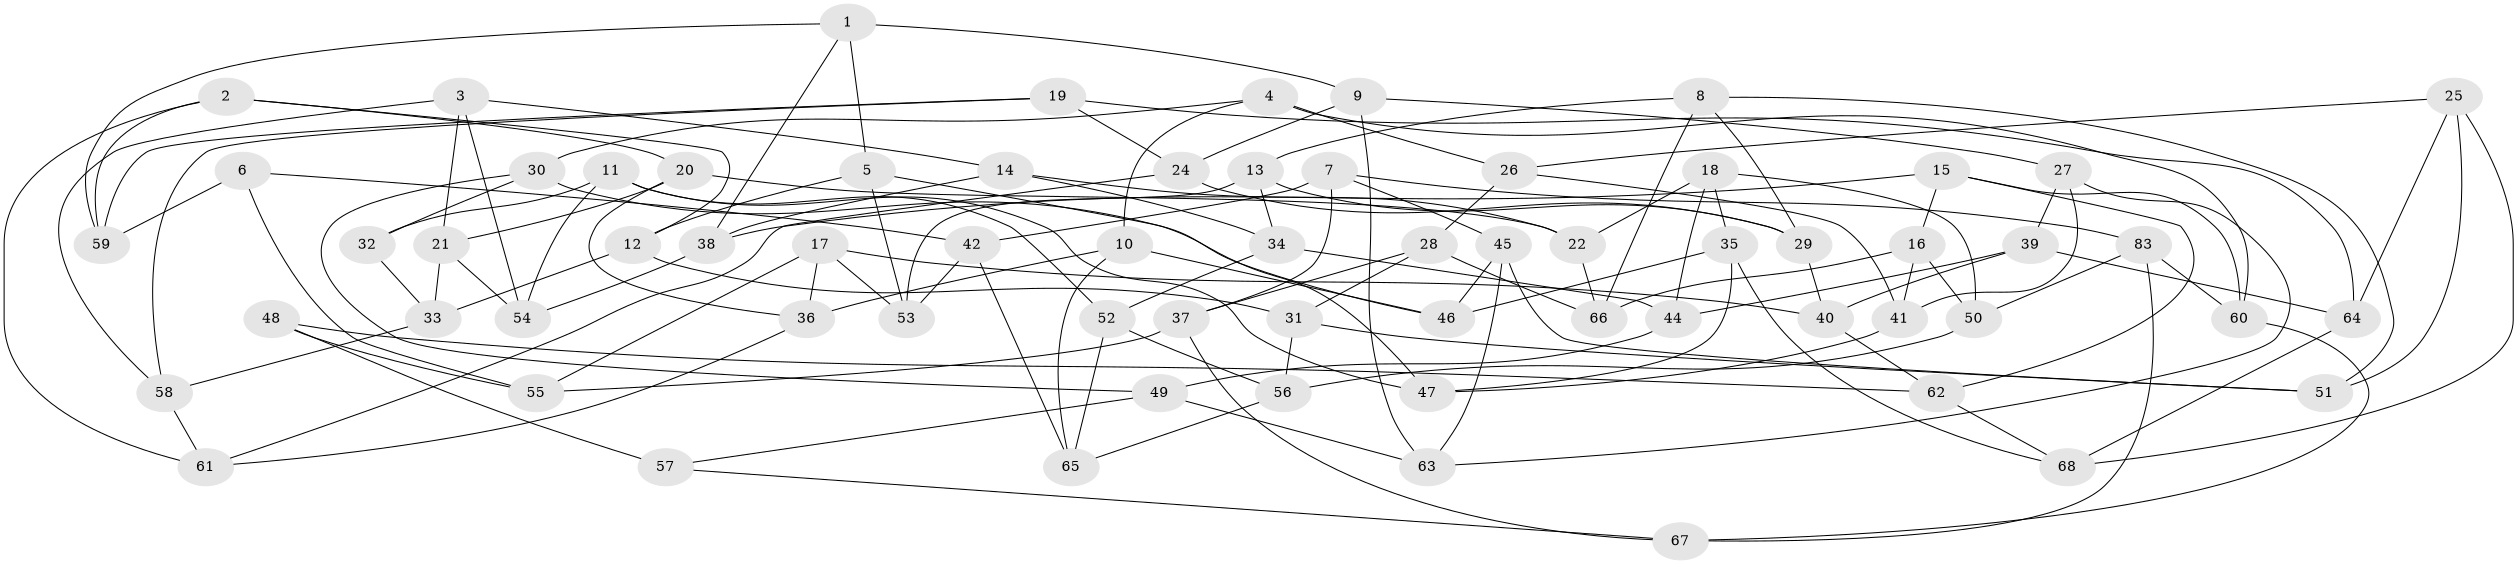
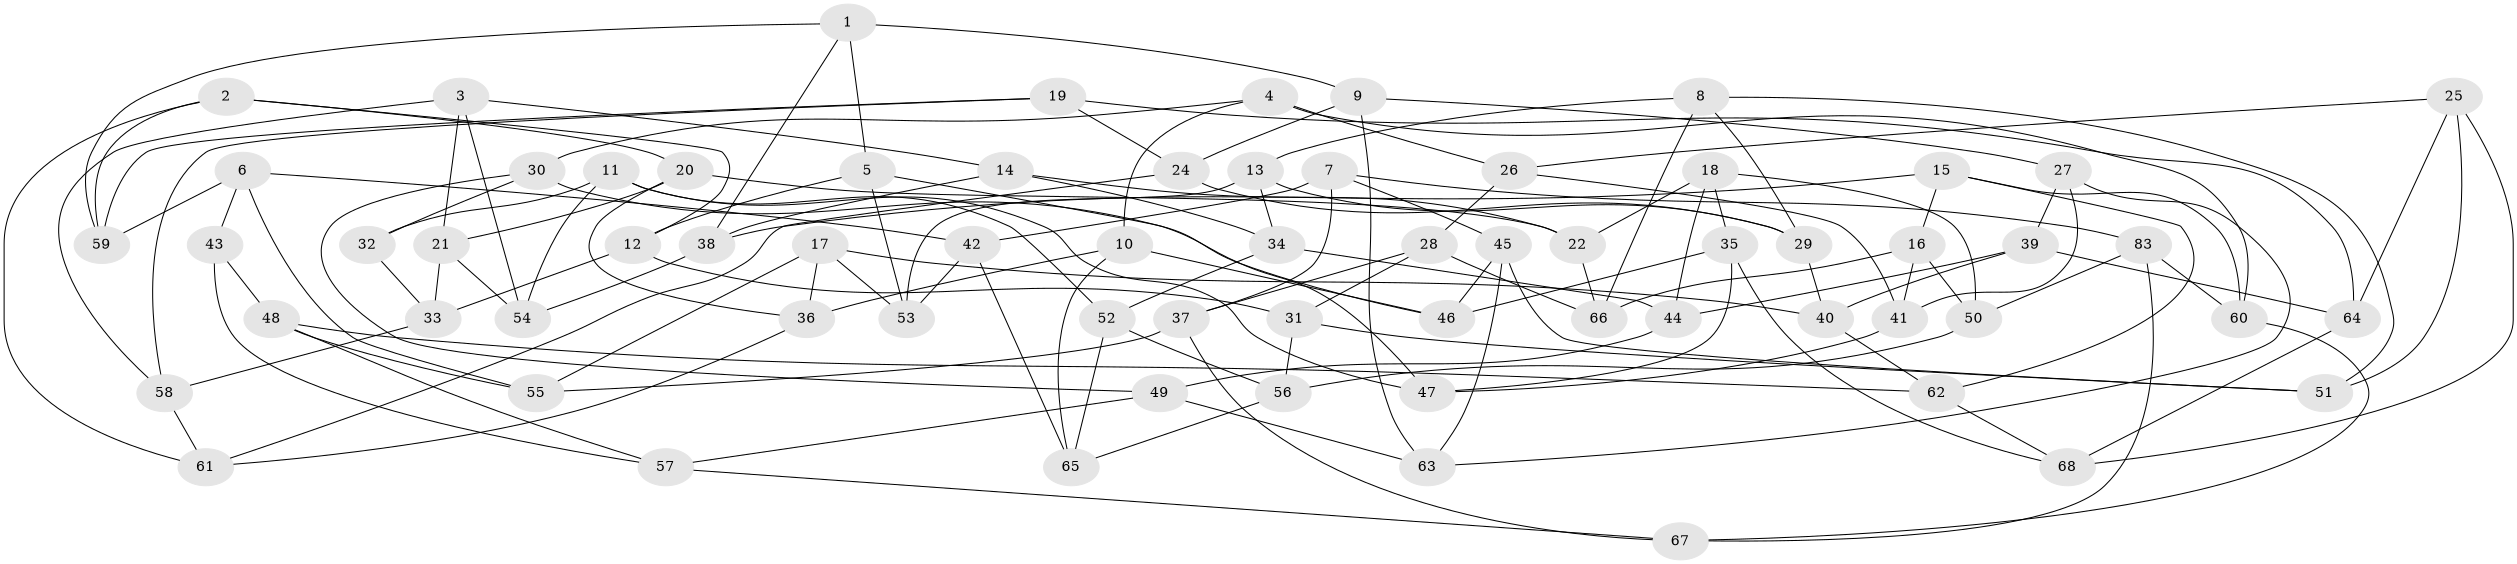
none -> (215, 245)
